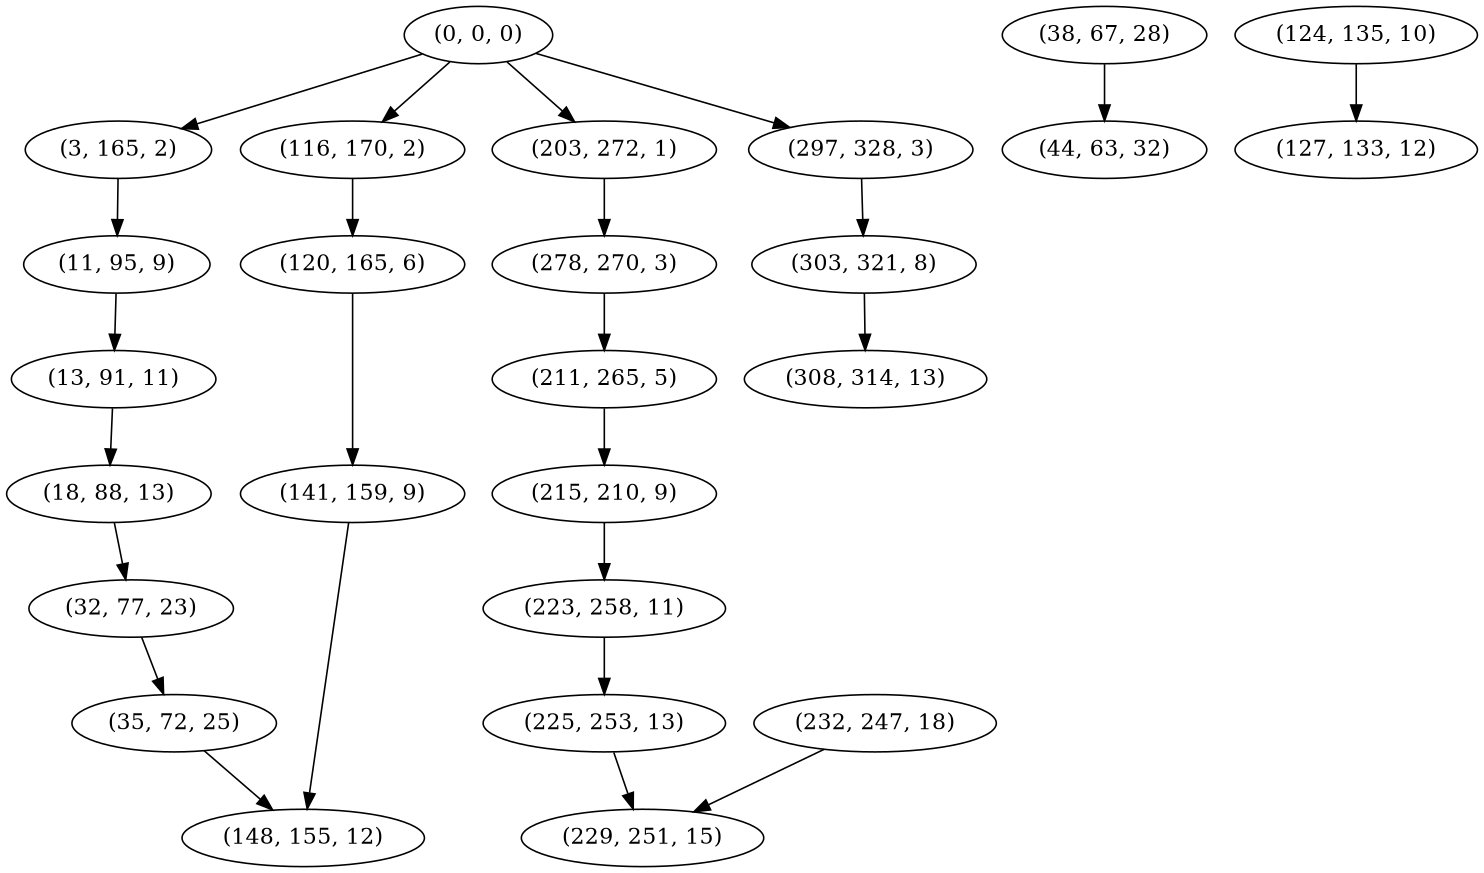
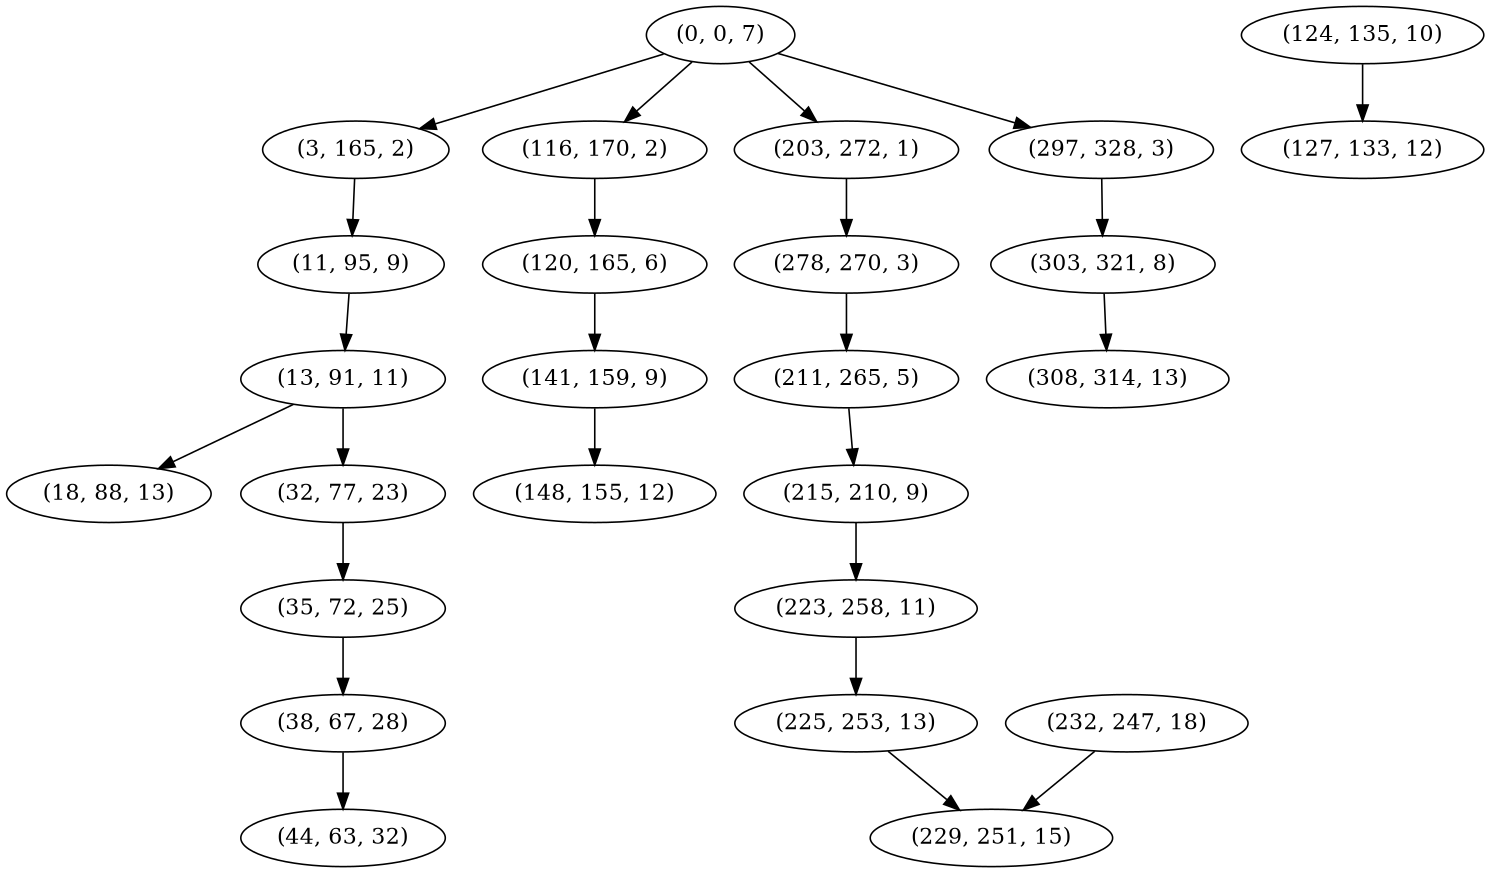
(478, 35) -> (721, 35)
(118, 543) -> (343, 429)
(232, 775) -> (343, 658)
